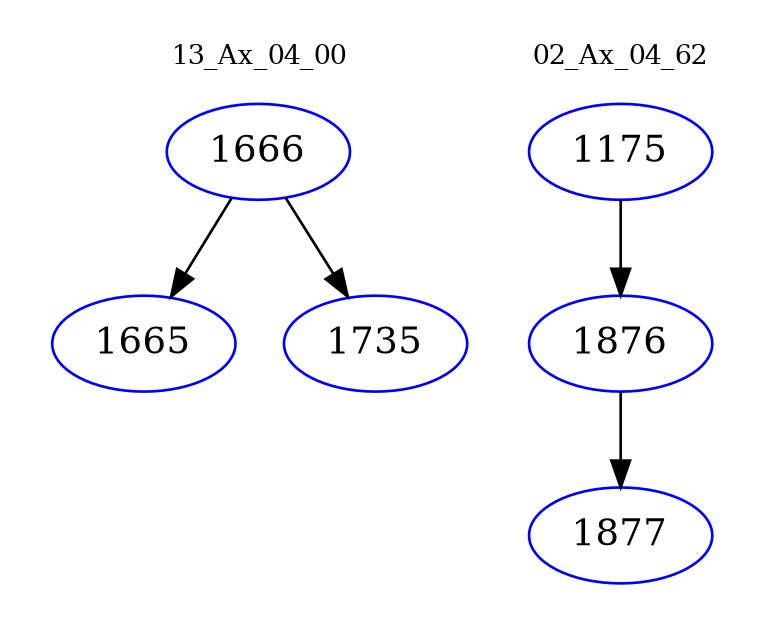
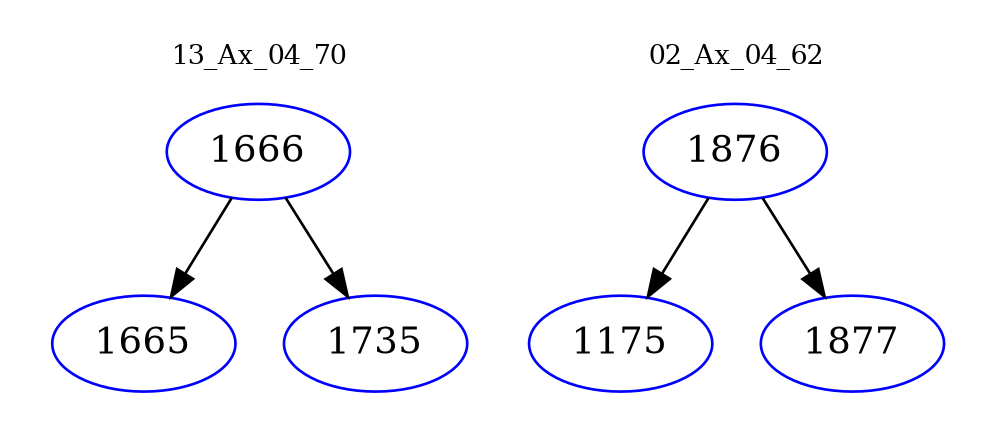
(260, 57) -> (260, 57)
(621, 235) -> (685, 236)
